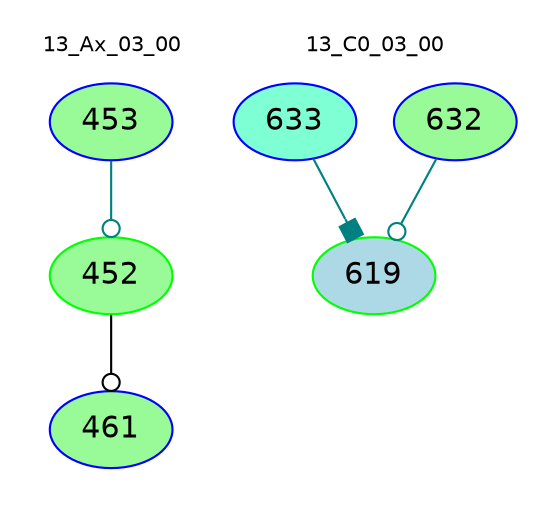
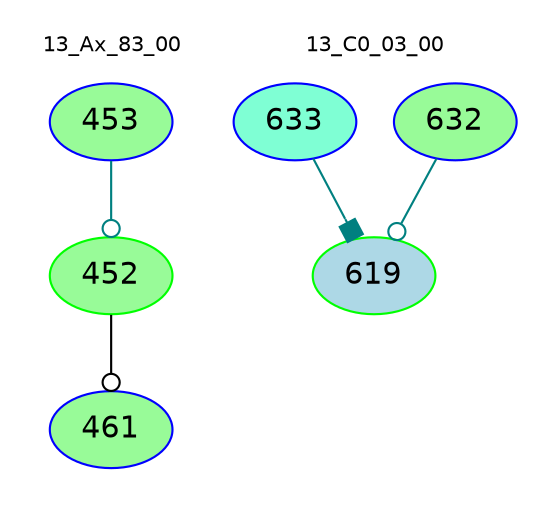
(112, 46) -> (112, 46)
